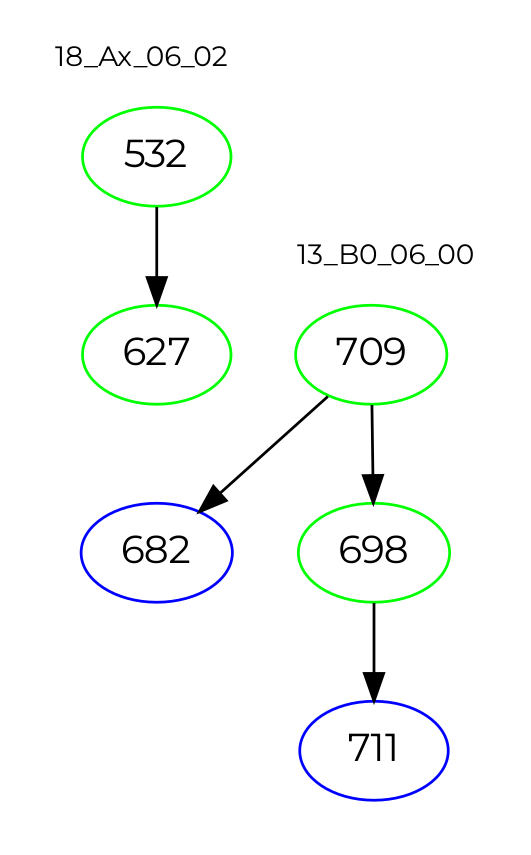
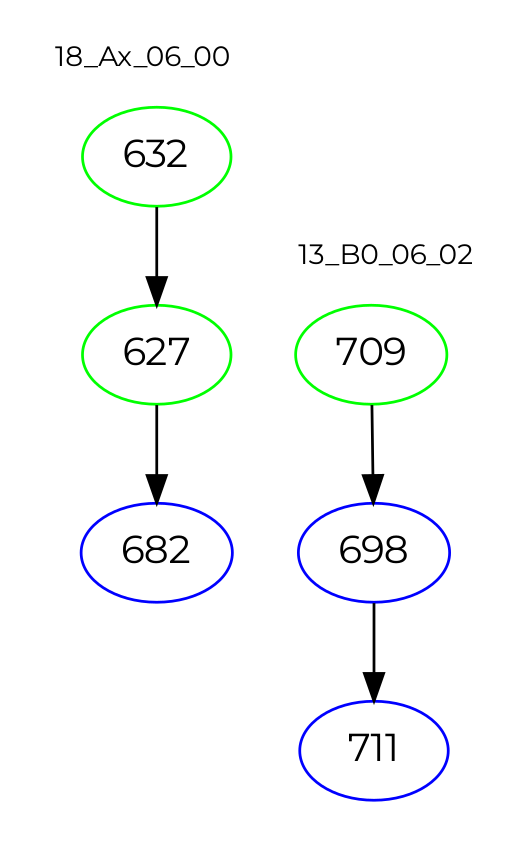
(143, 59) -> (143, 59)
(157, 157) -> (157, 157)
(386, 257) -> (386, 257)
(293, 428) -> (157, 440)
(374, 553) -> (374, 553)
